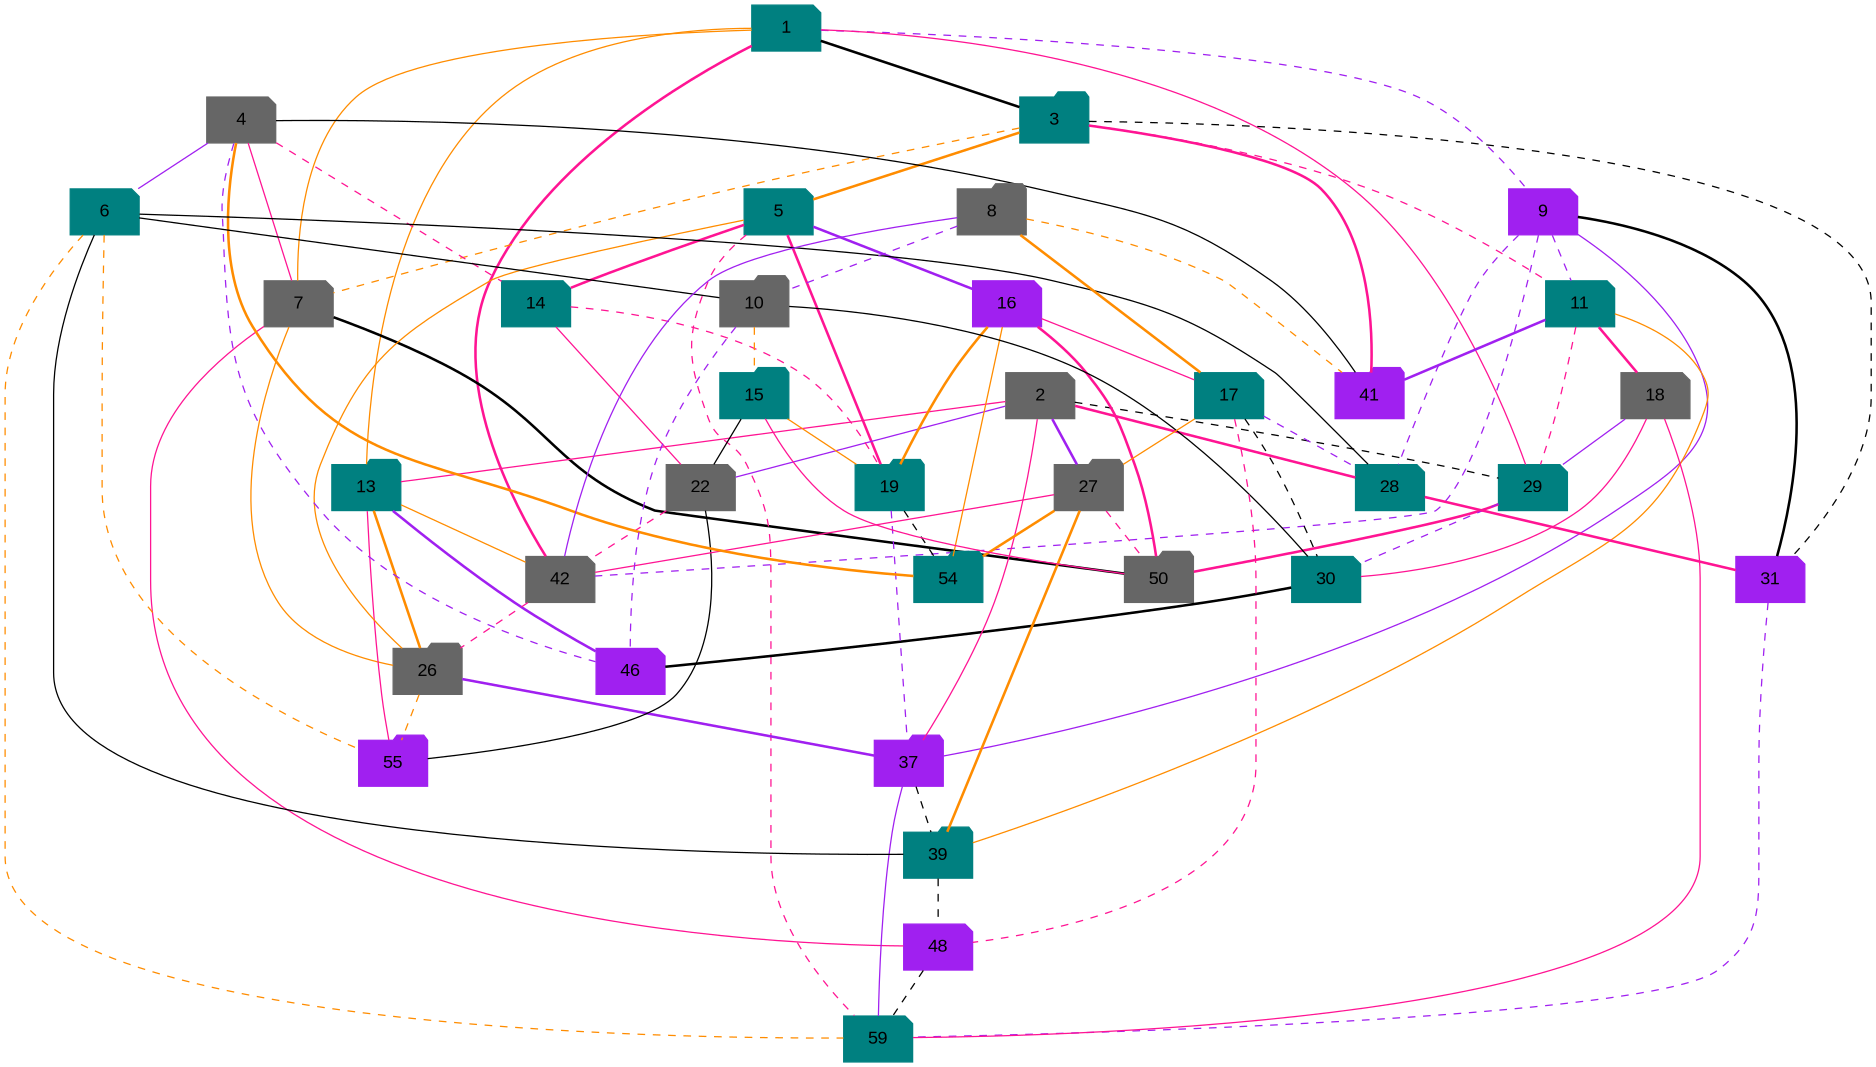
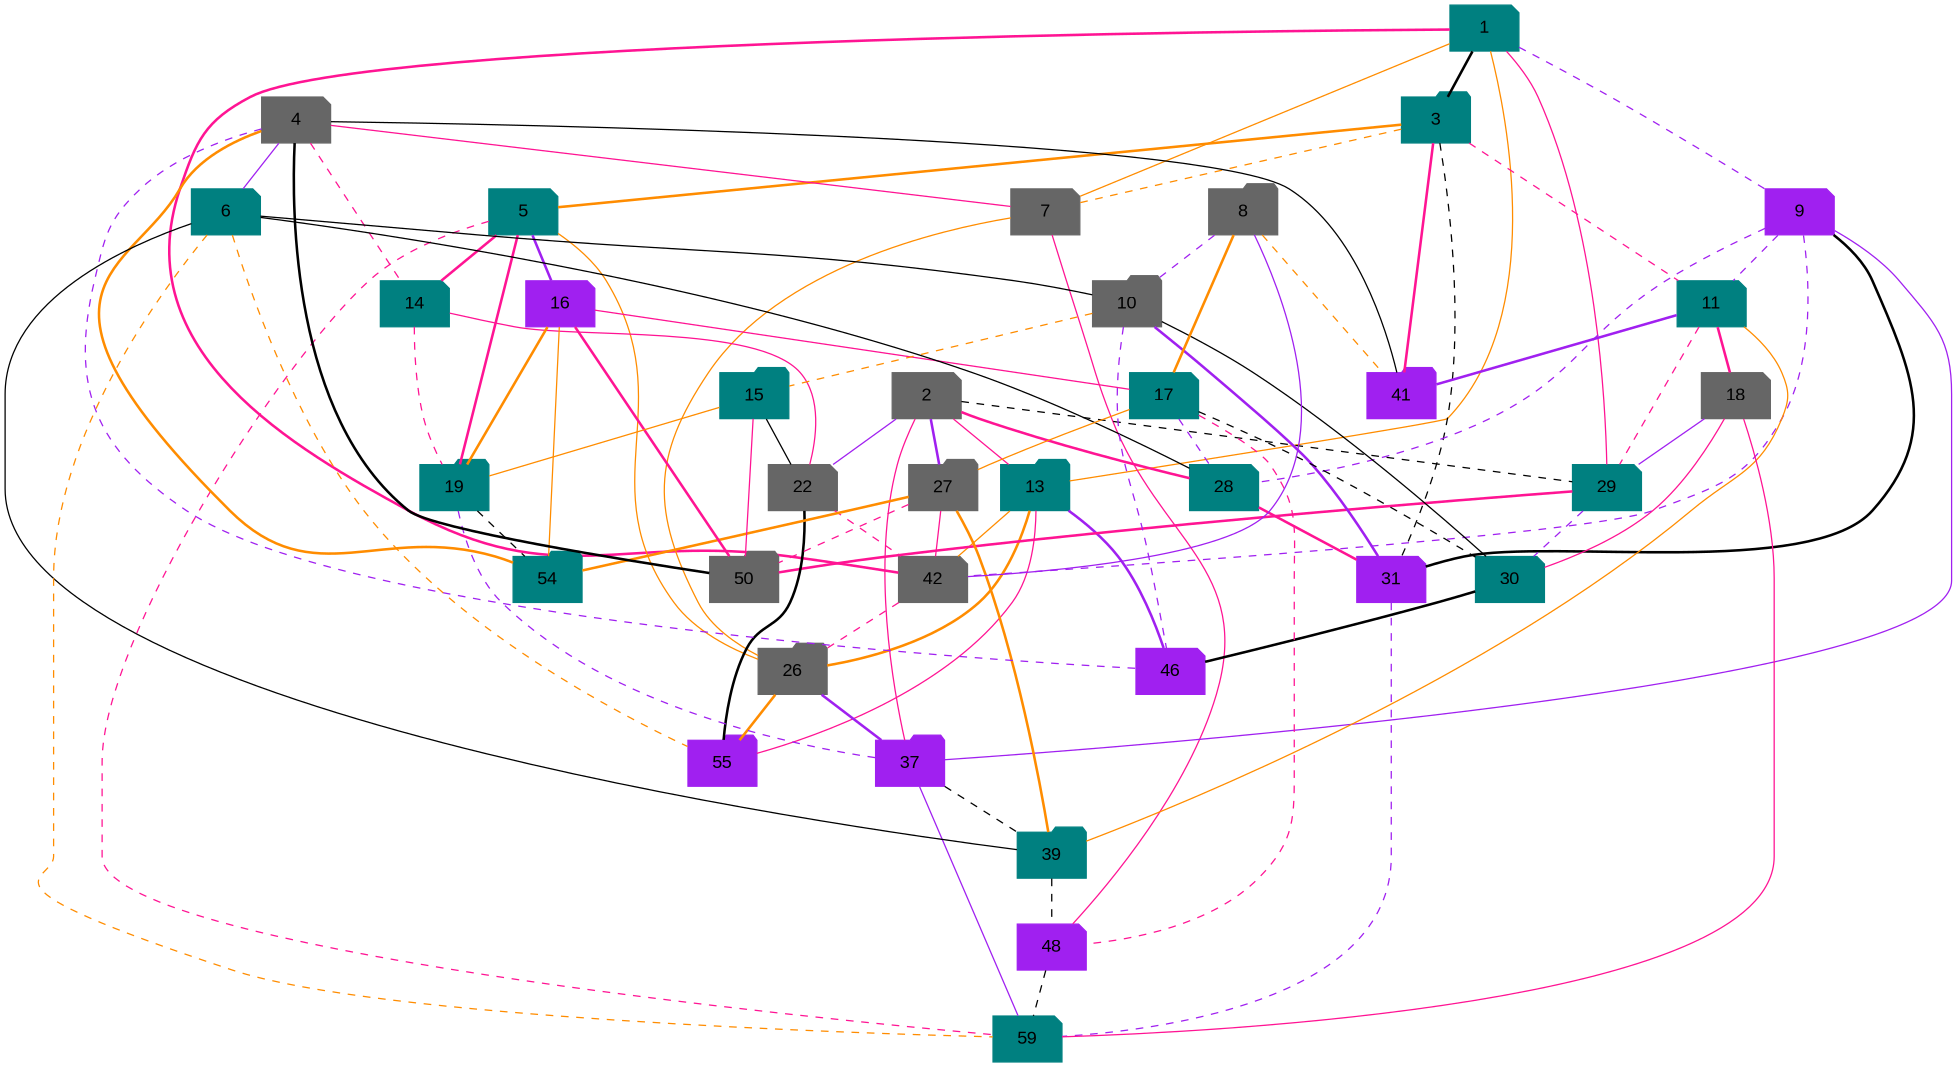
none -> (1278, 431)
(681, 514) -> (377, 478)
(667, 701) -> (768, 626)
(410, 717) -> (757, 717)
